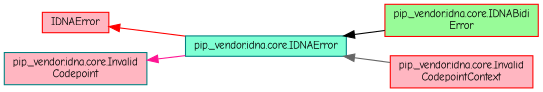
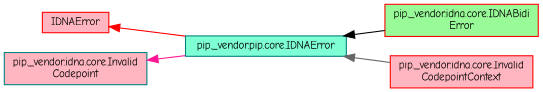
(266, 46) -> (266, 46)
